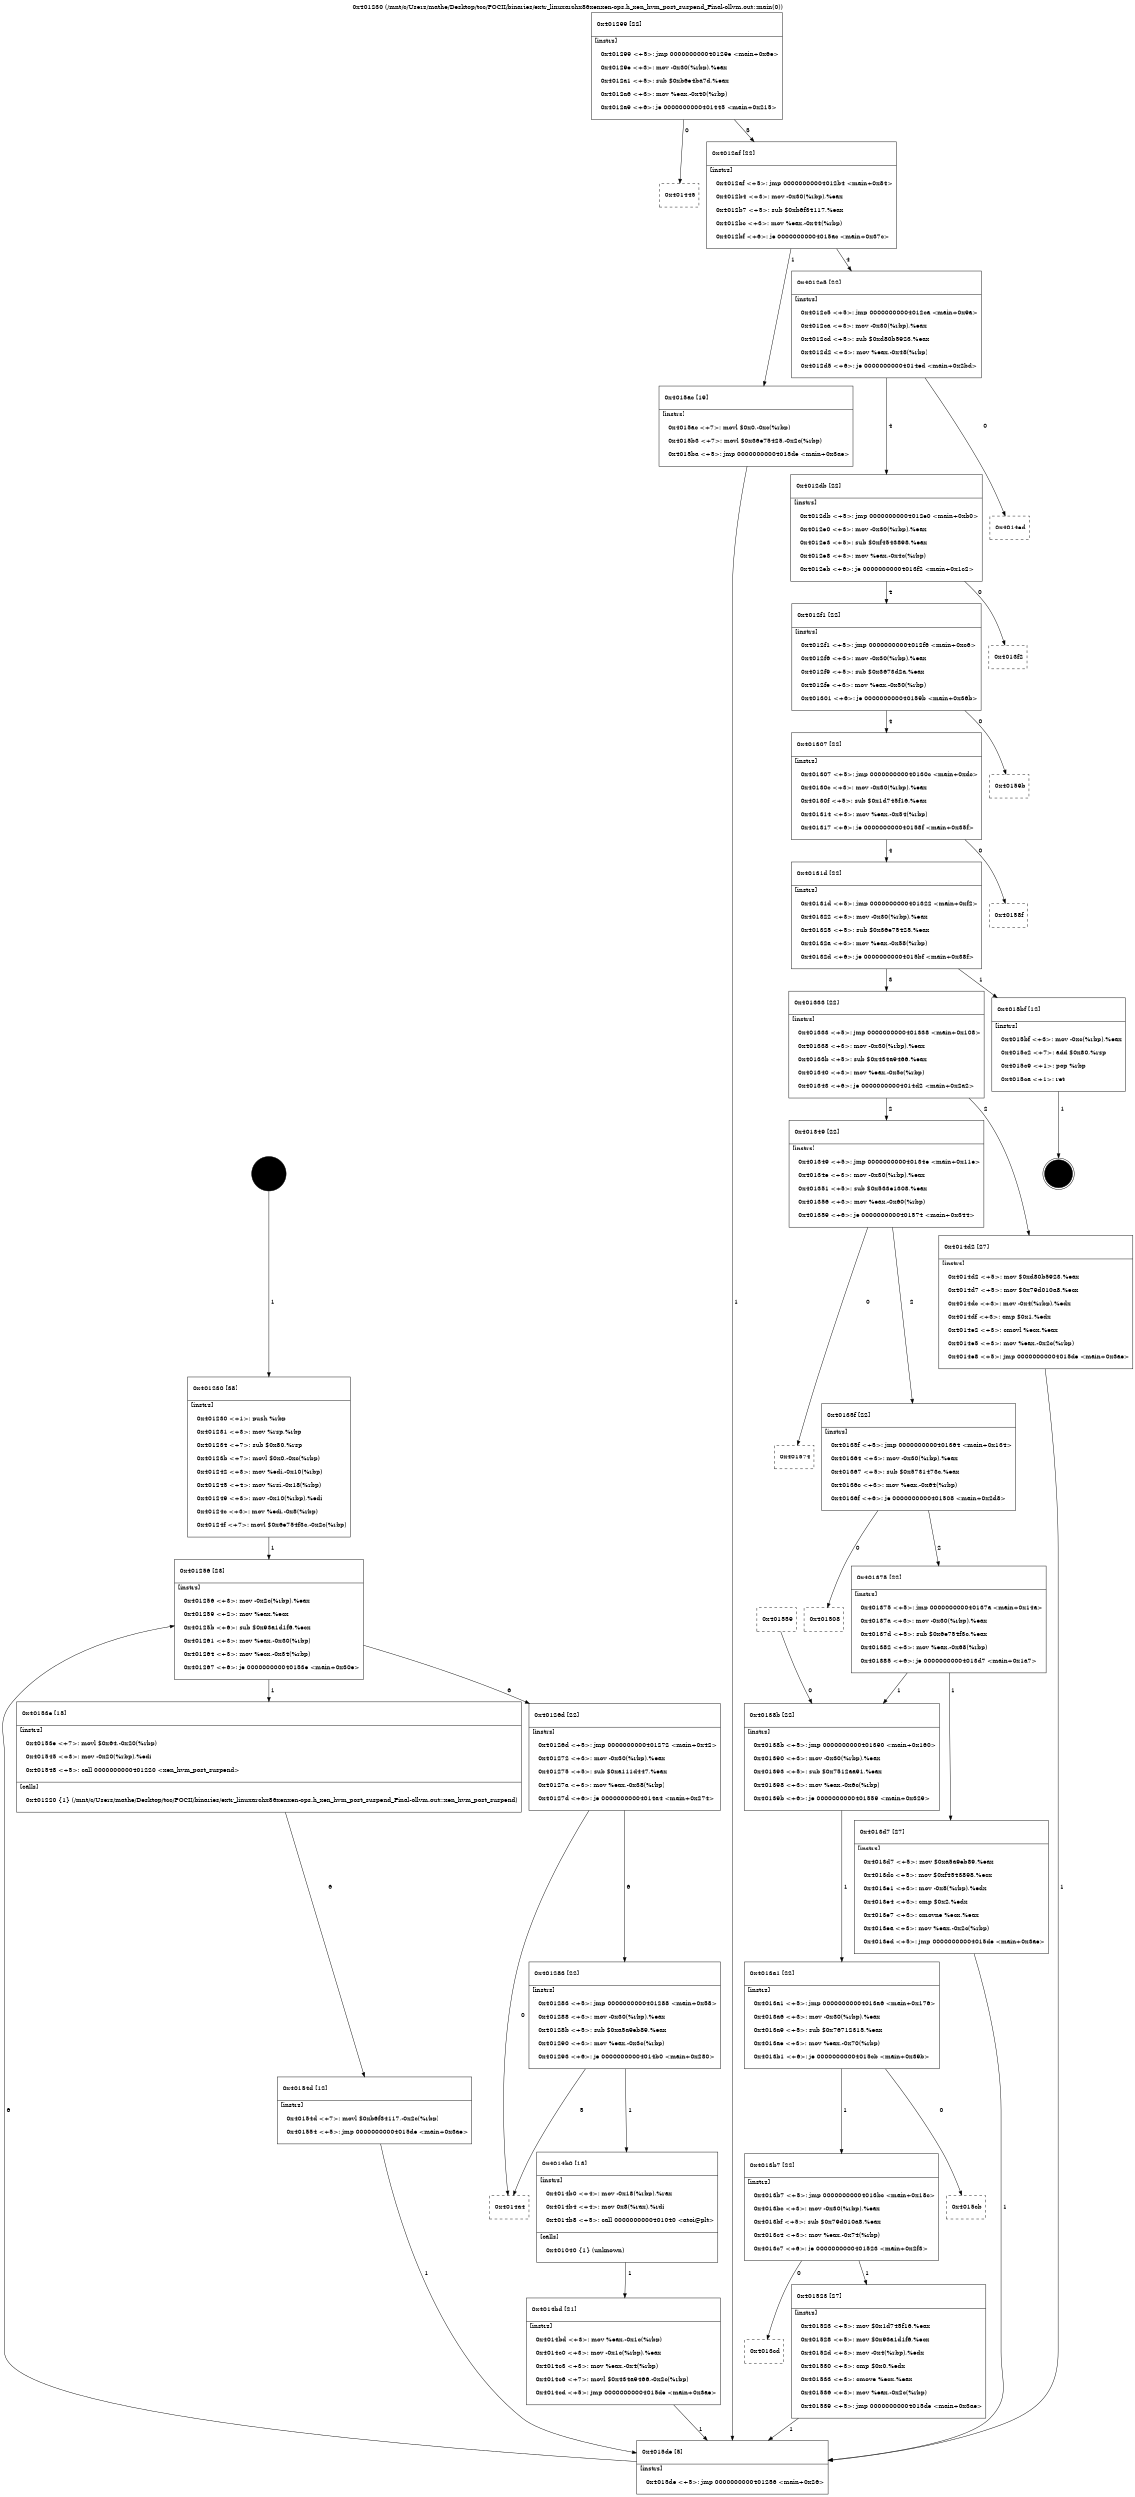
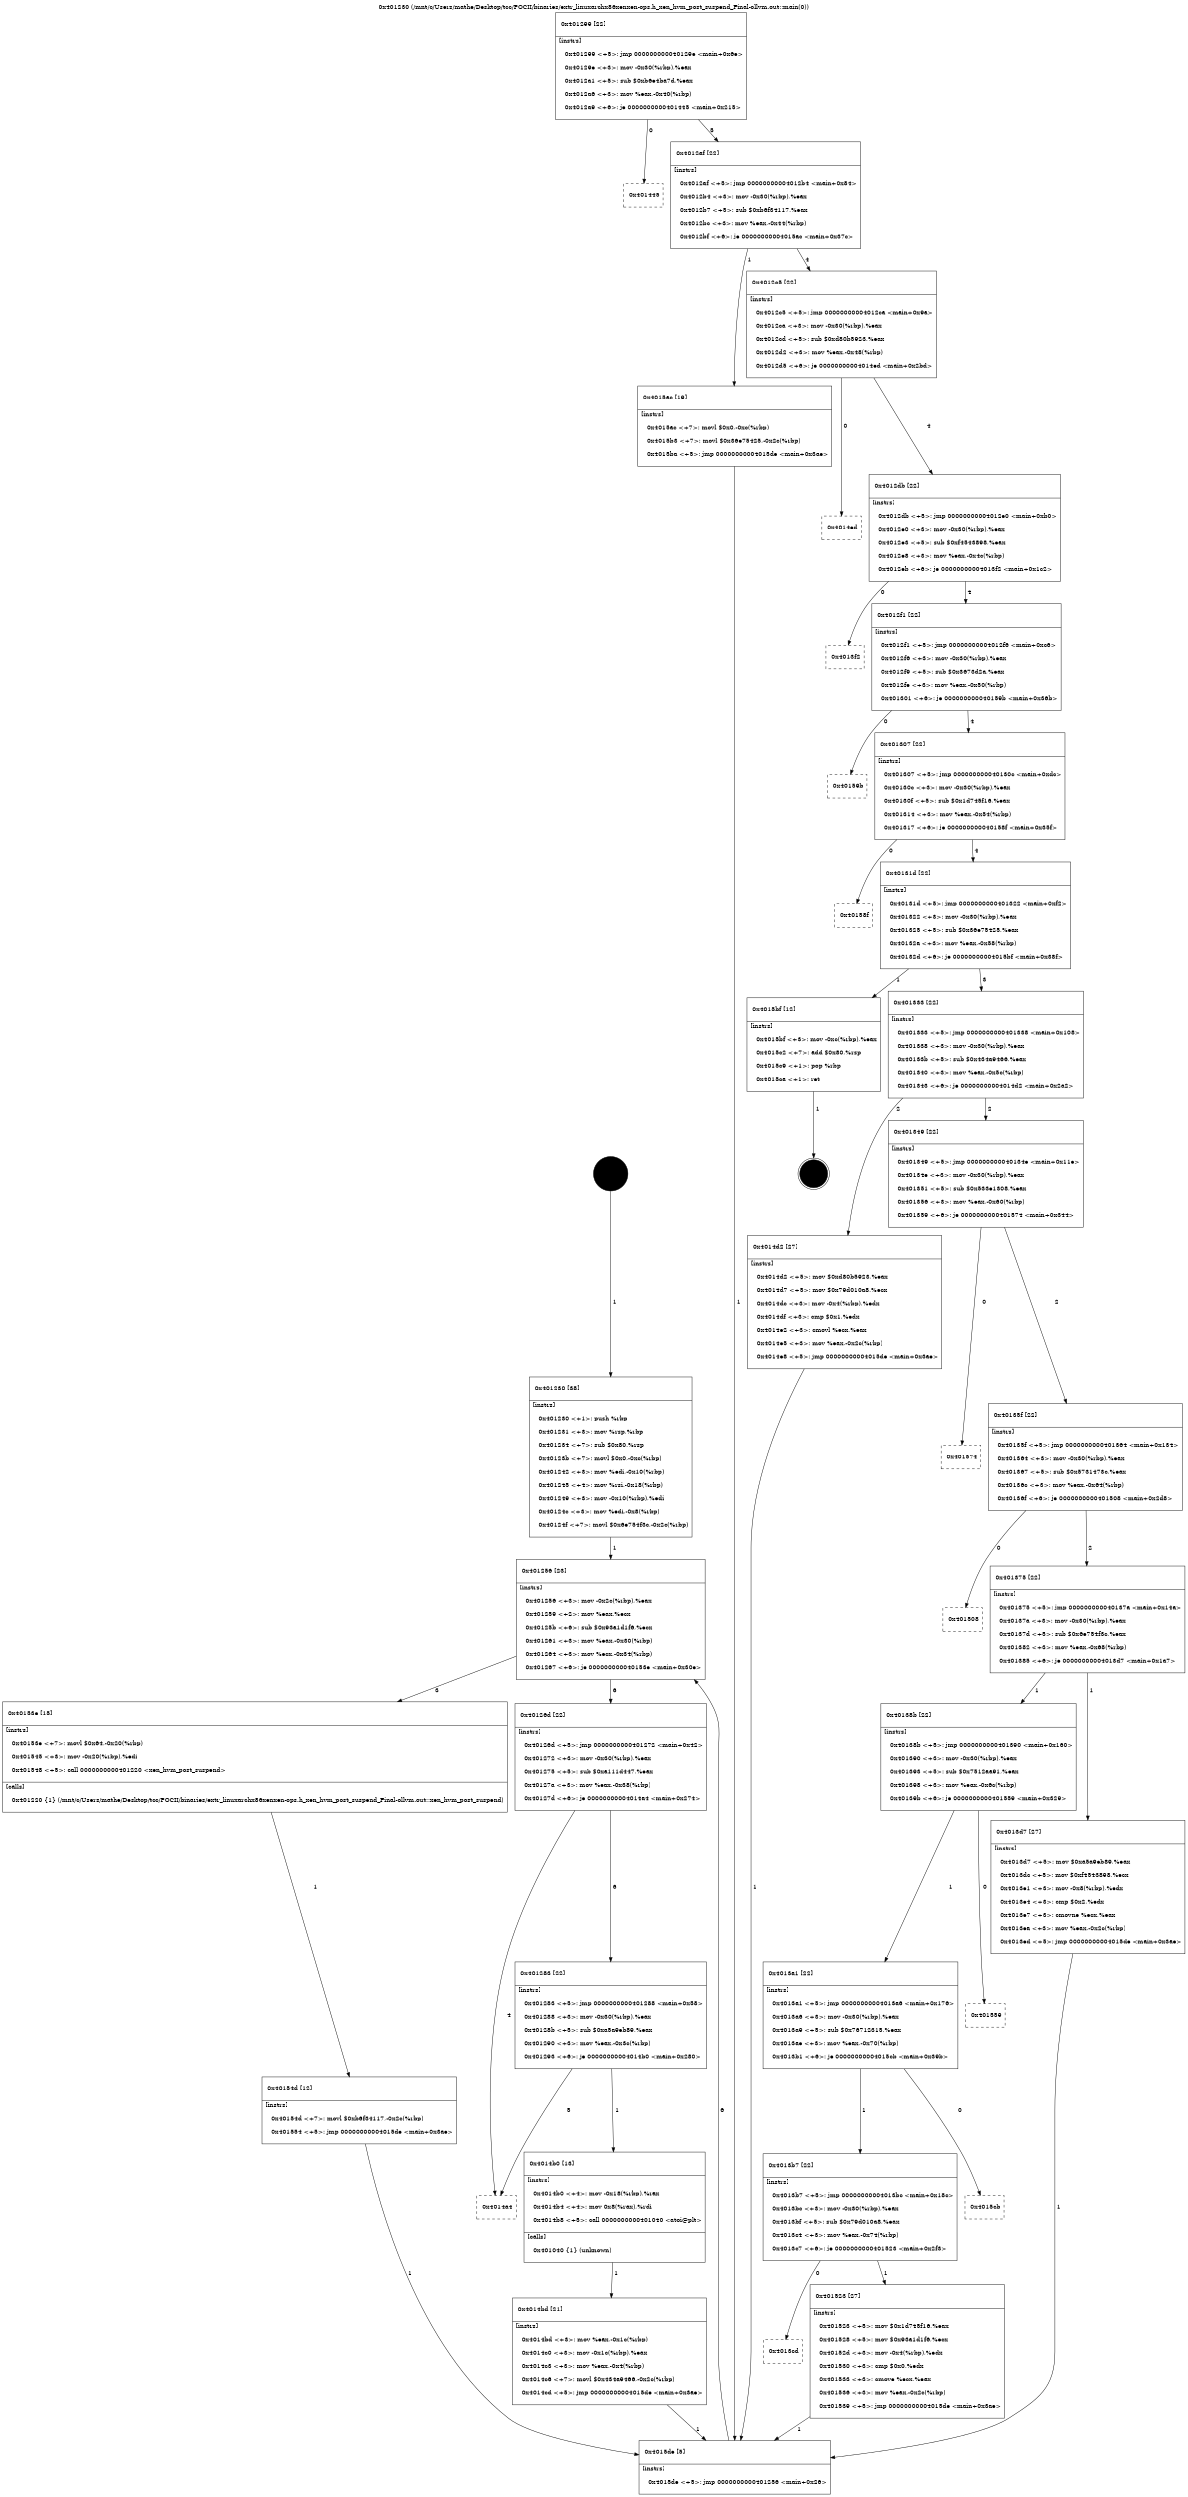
(794, 1666) -> (980, 1905)
(272, 1691) -> (436, 1691)
(329, 1887) -> (315, 1887)
(522, 2015) -> (508, 2015)
